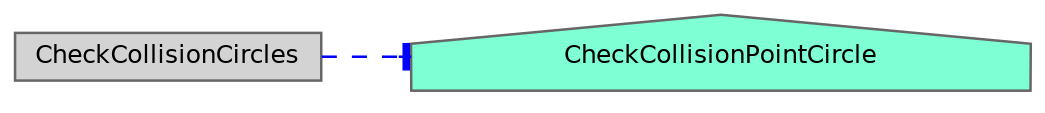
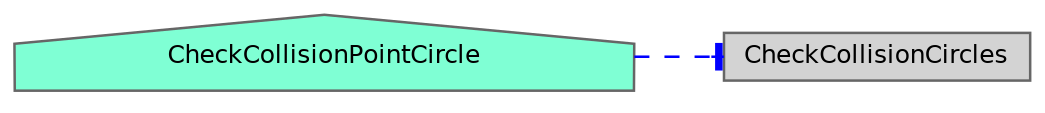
(360, 57) -> (673, 57)
